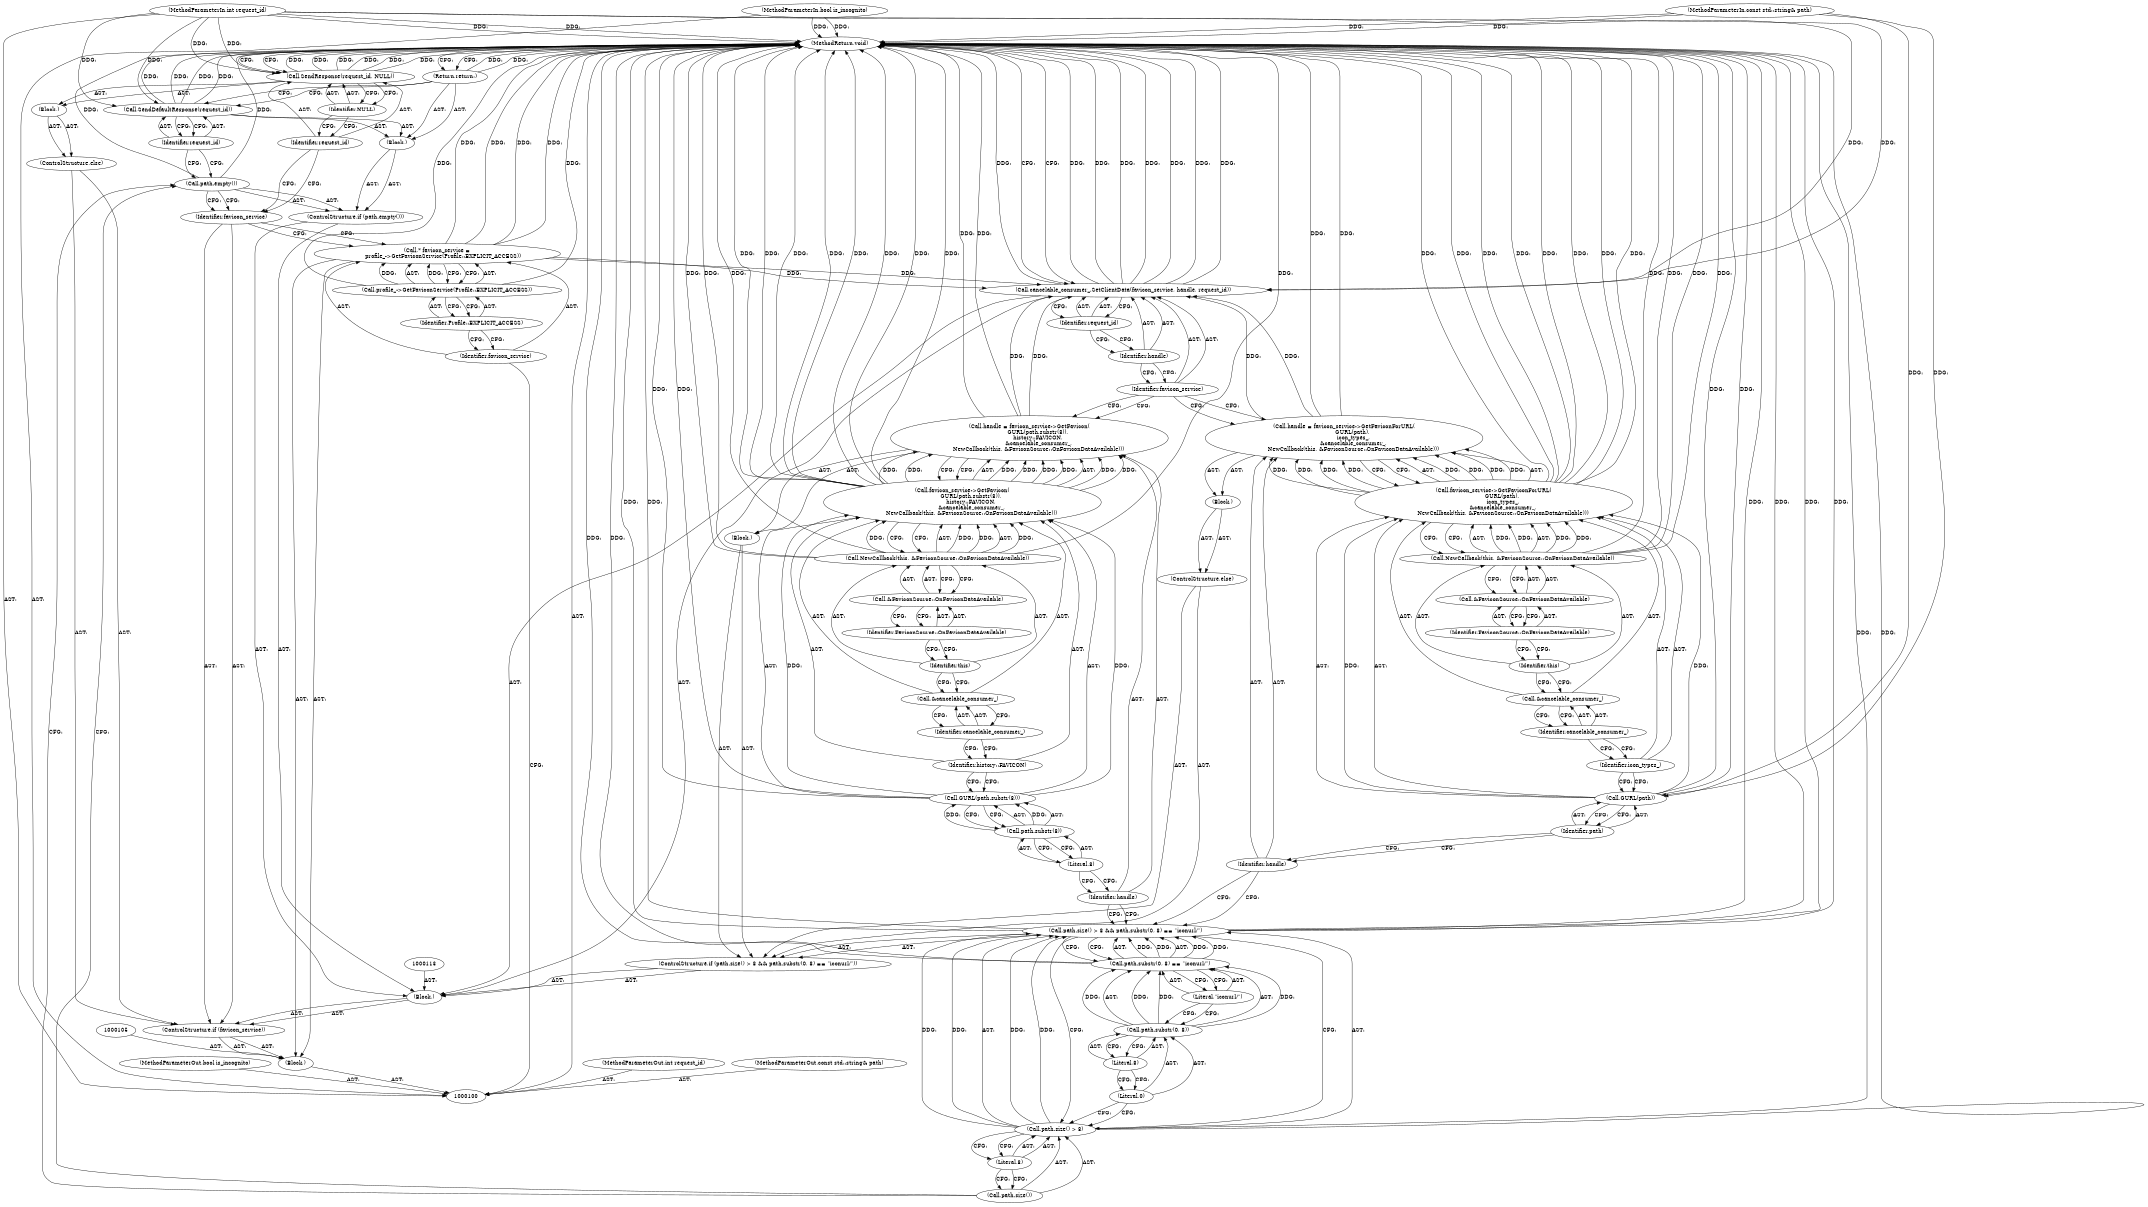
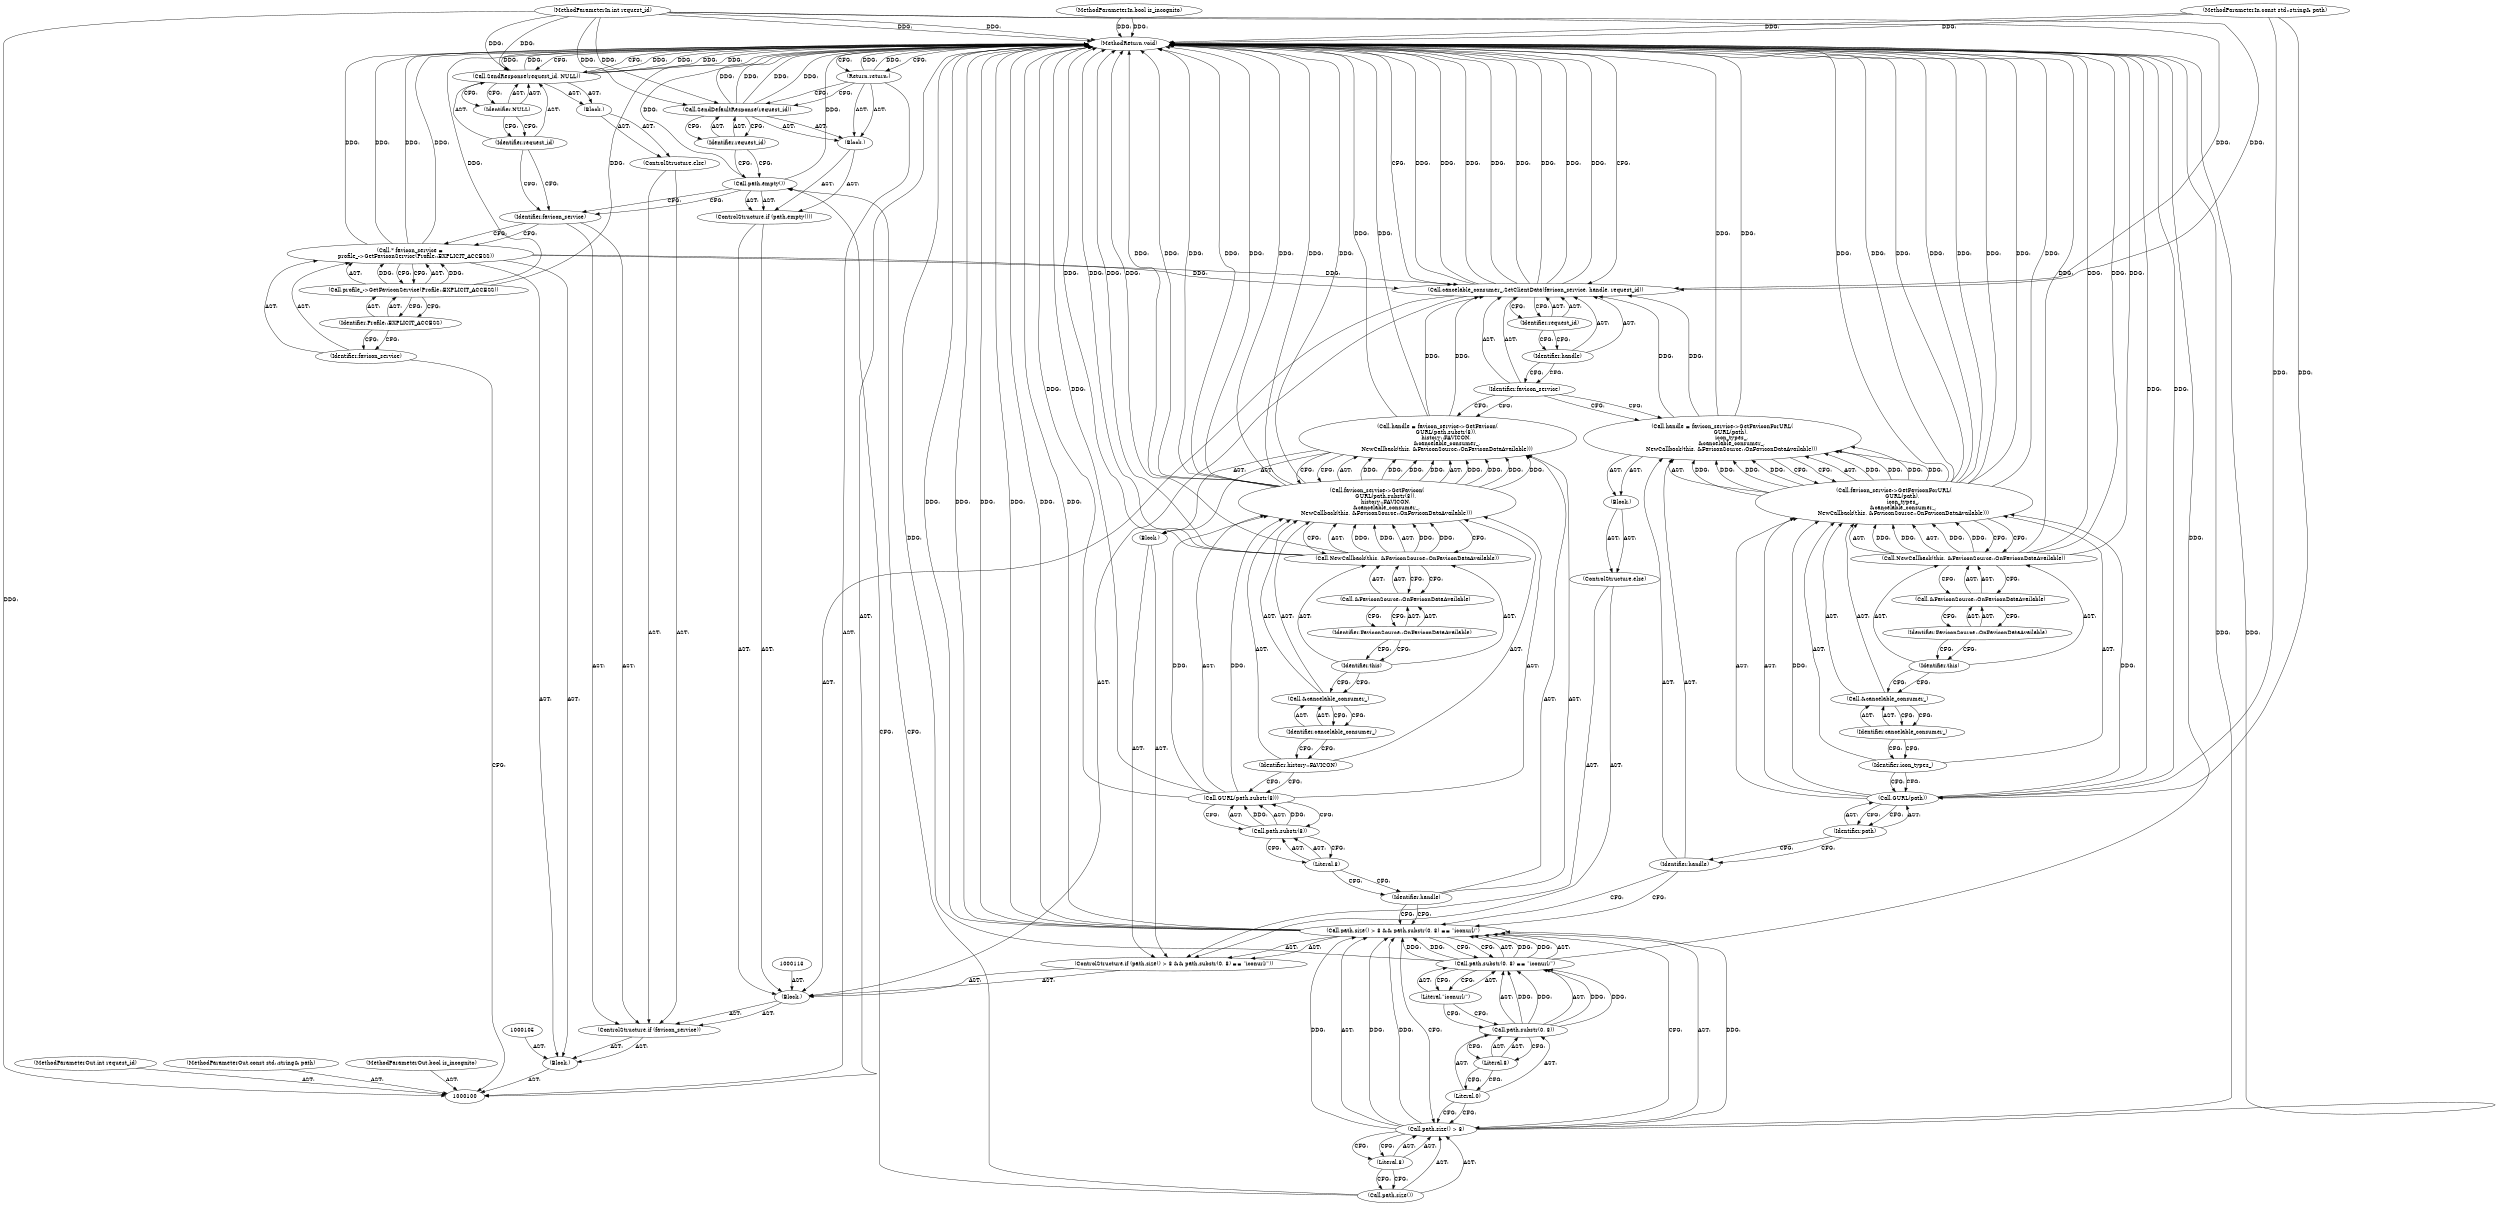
(27, 390) -> (843, 734)
(11, 600) -> (12, 600)
